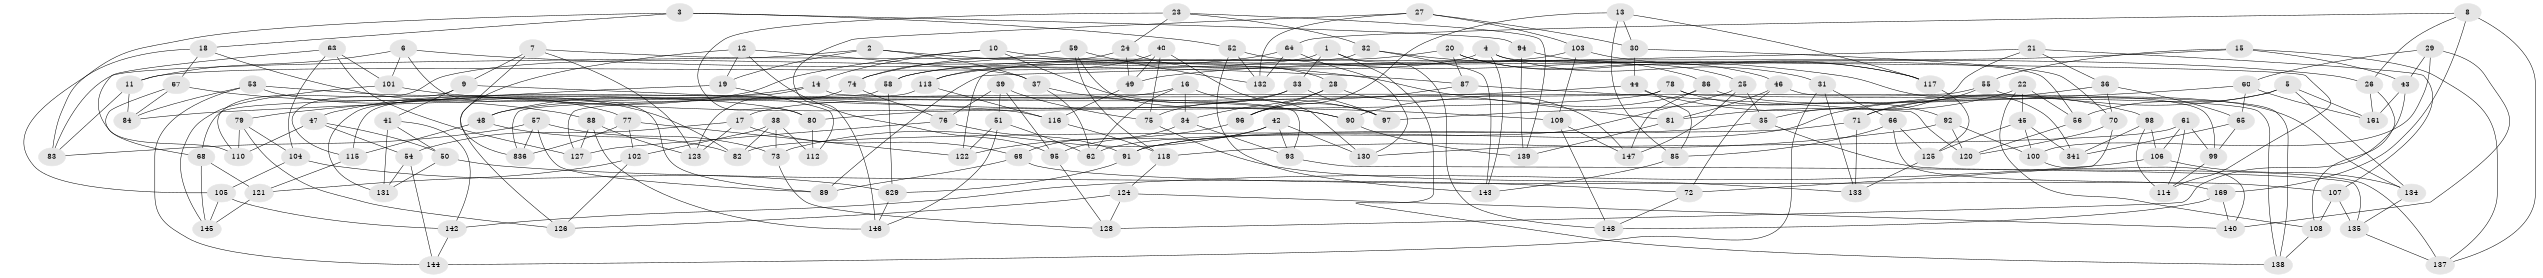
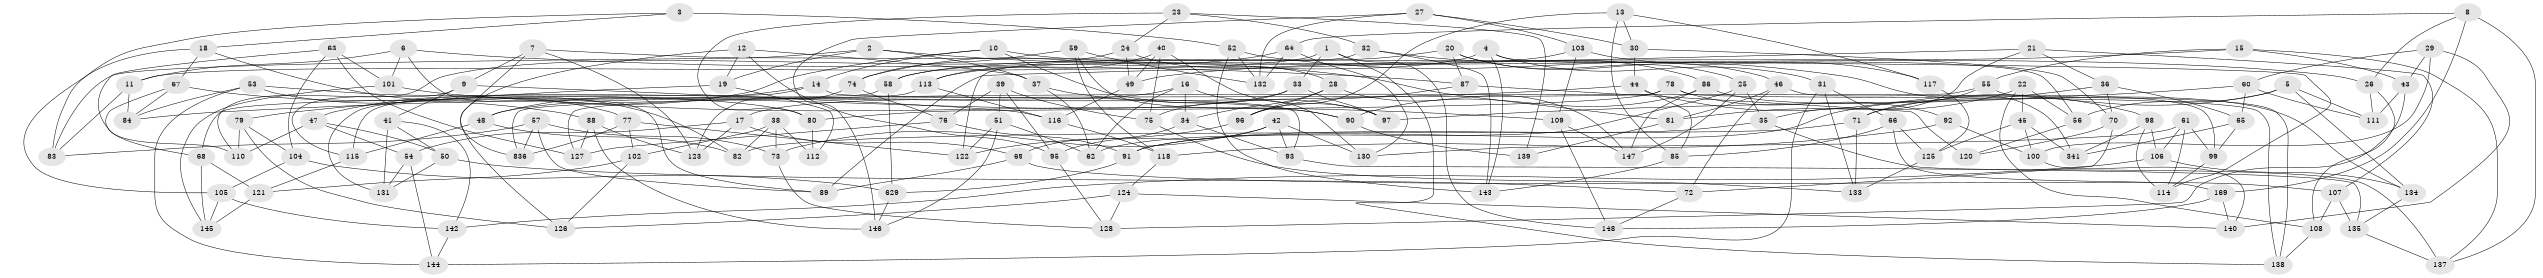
(1522, 49) -> none
(2373, 121) -> (2373, 121)
(1956, 136) -> none
